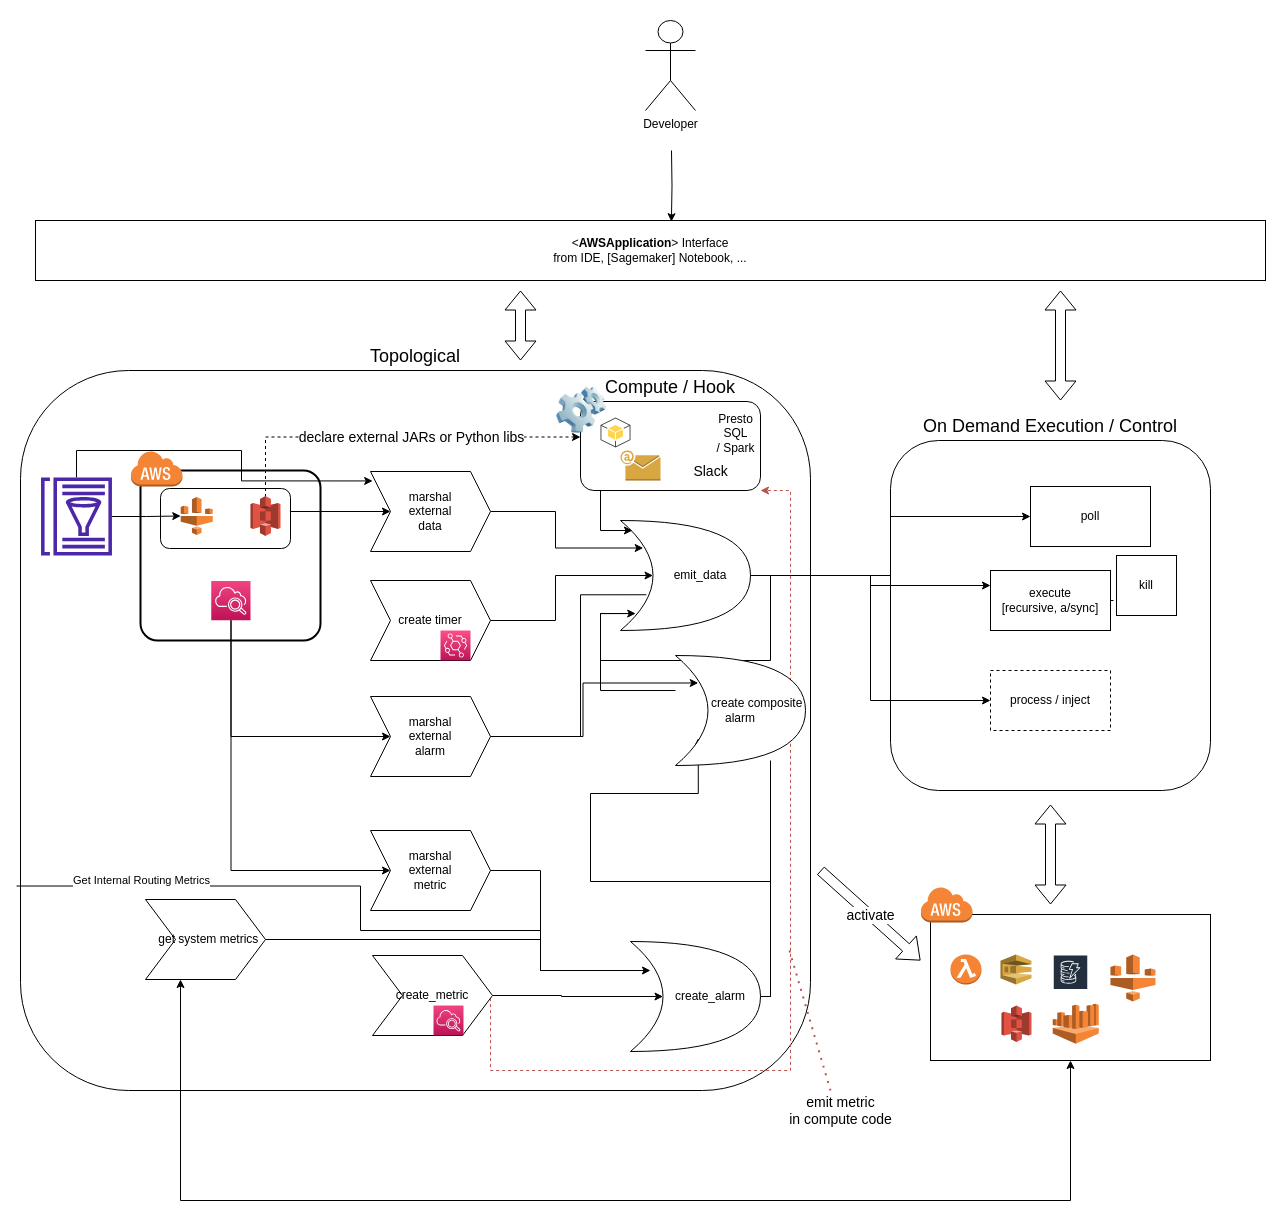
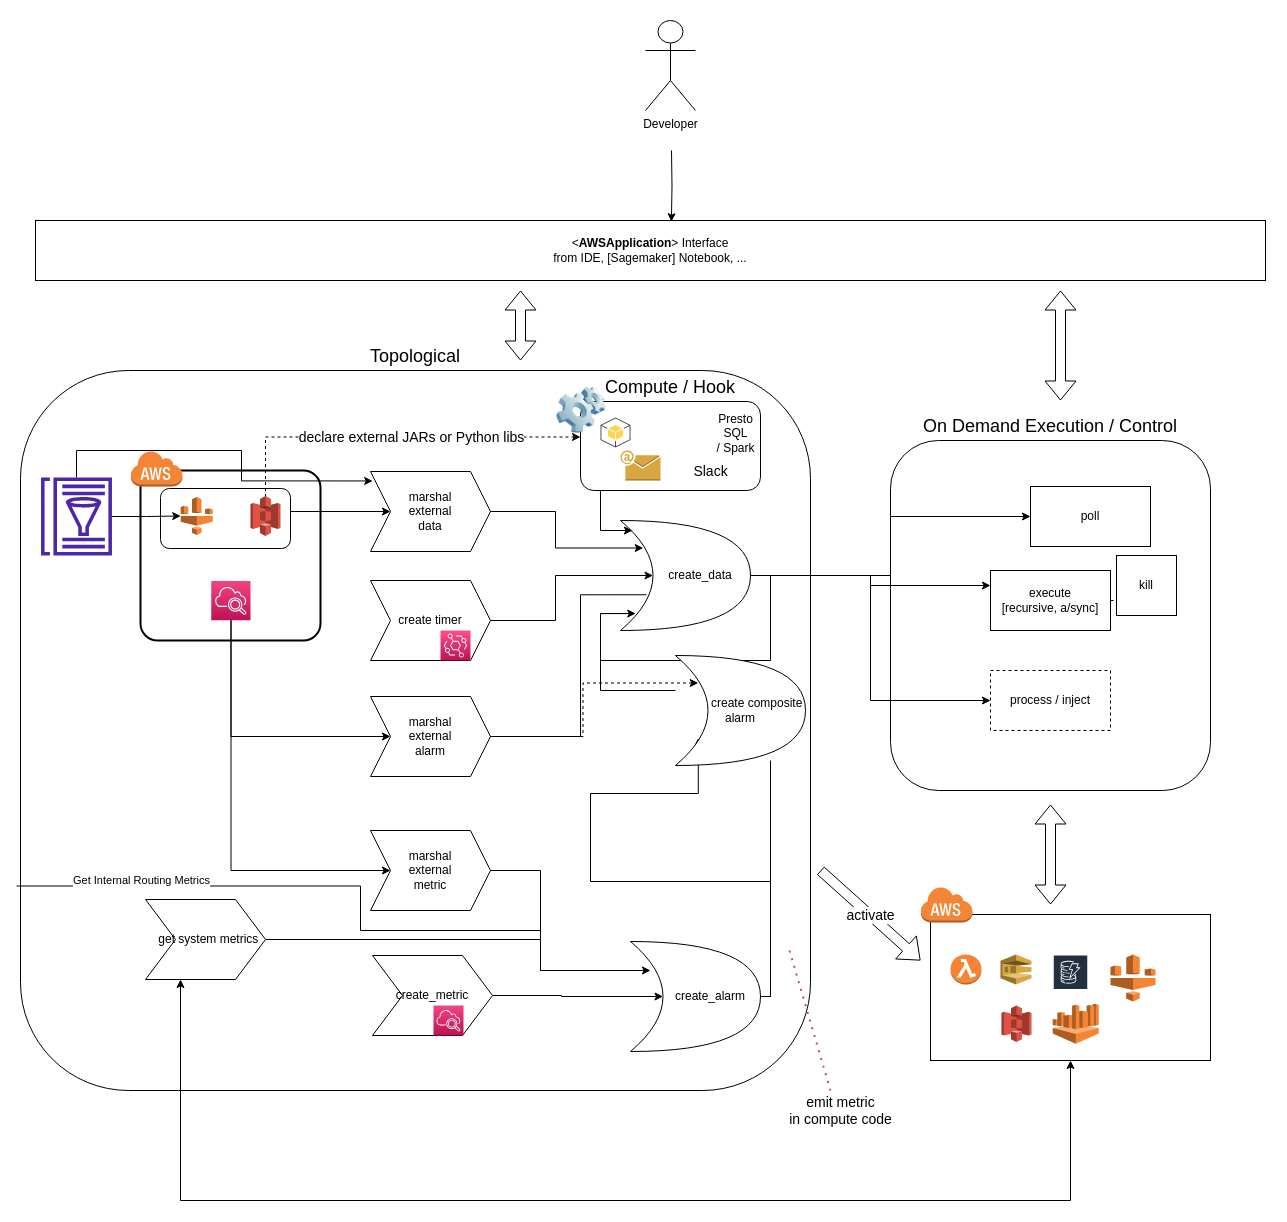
(686, 576) -> (686, 576)
(609, 683) -> (609, 683)
(660, 1071) -> none
